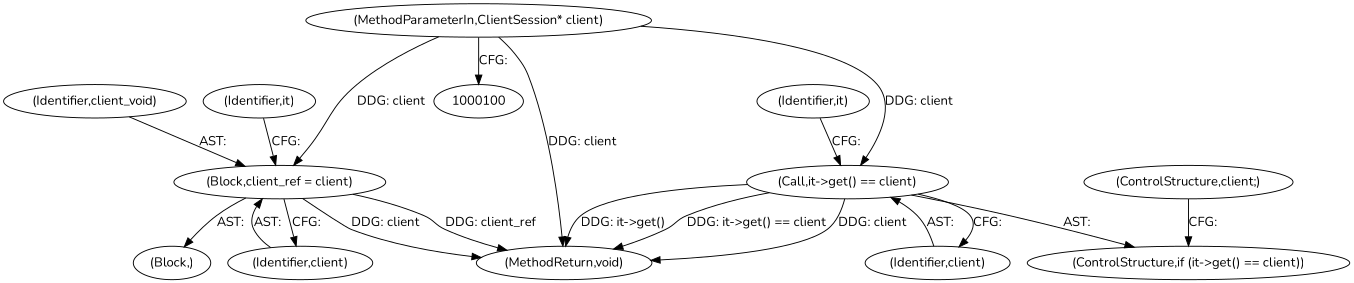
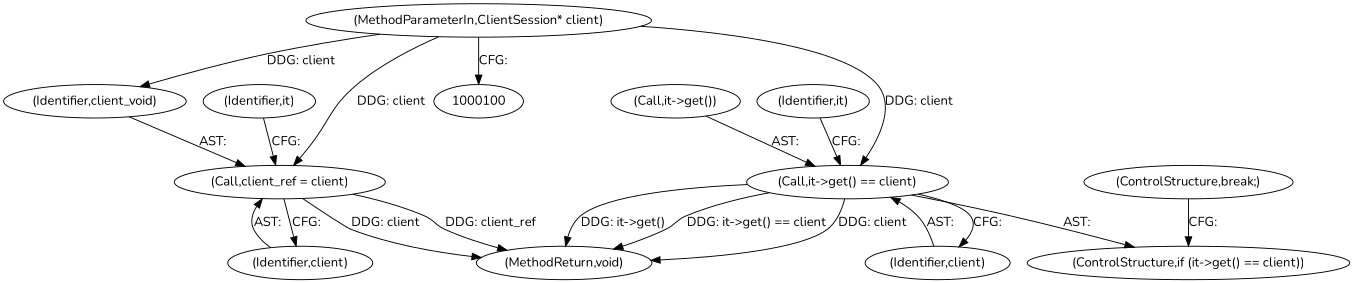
none -> (676, 101)
(545, 131) -> (264, 55)
(280, 182) -> (280, 182)
(1188, 182) -> (1188, 182)
(172, 263) -> none
